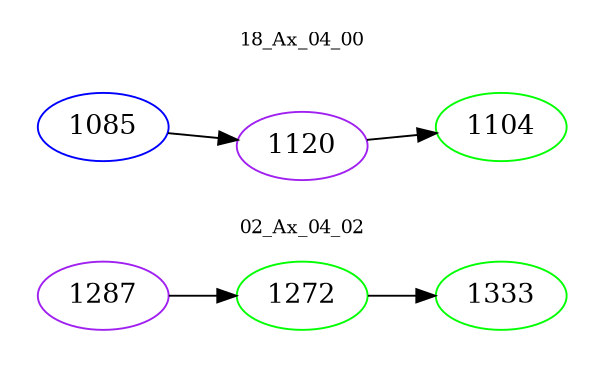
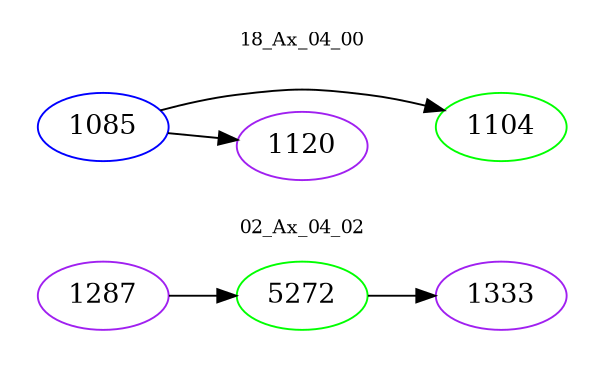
(392, 137) -> (293, 90)
(302, 296) -> (302, 296)
(501, 296) -> (501, 296)
